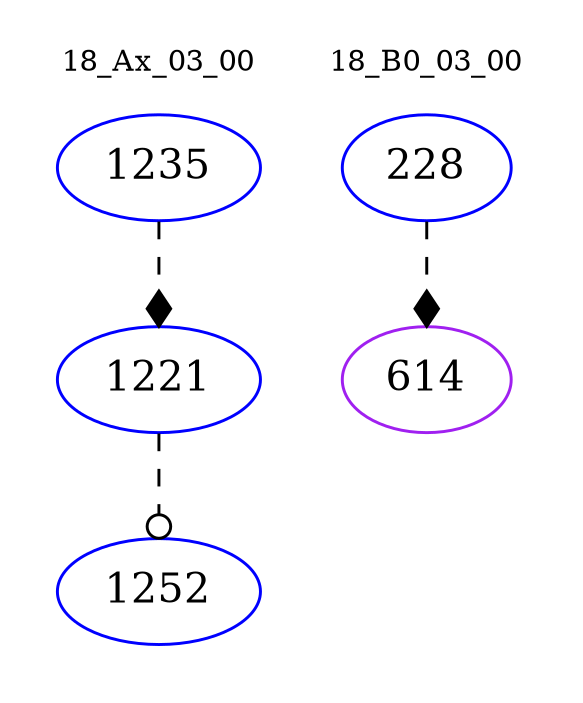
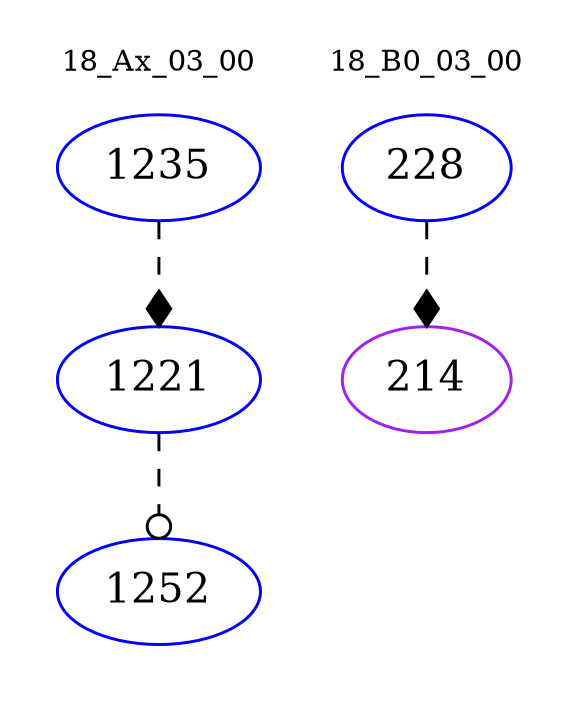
(427, 380) -> (427, 380)
